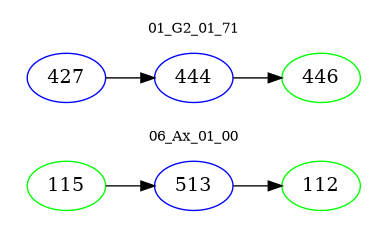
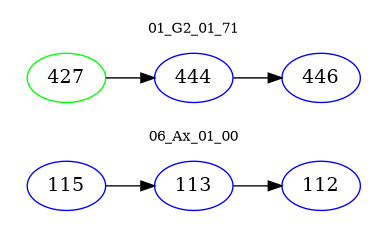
(66, 78) -> (66, 78)
(321, 78) -> (321, 78)
(66, 186) -> (66, 186)
(194, 186) -> (194, 186)
(321, 186) -> (321, 186)
